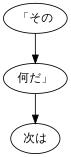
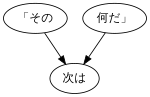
(35, 44) -> (53, 45)
